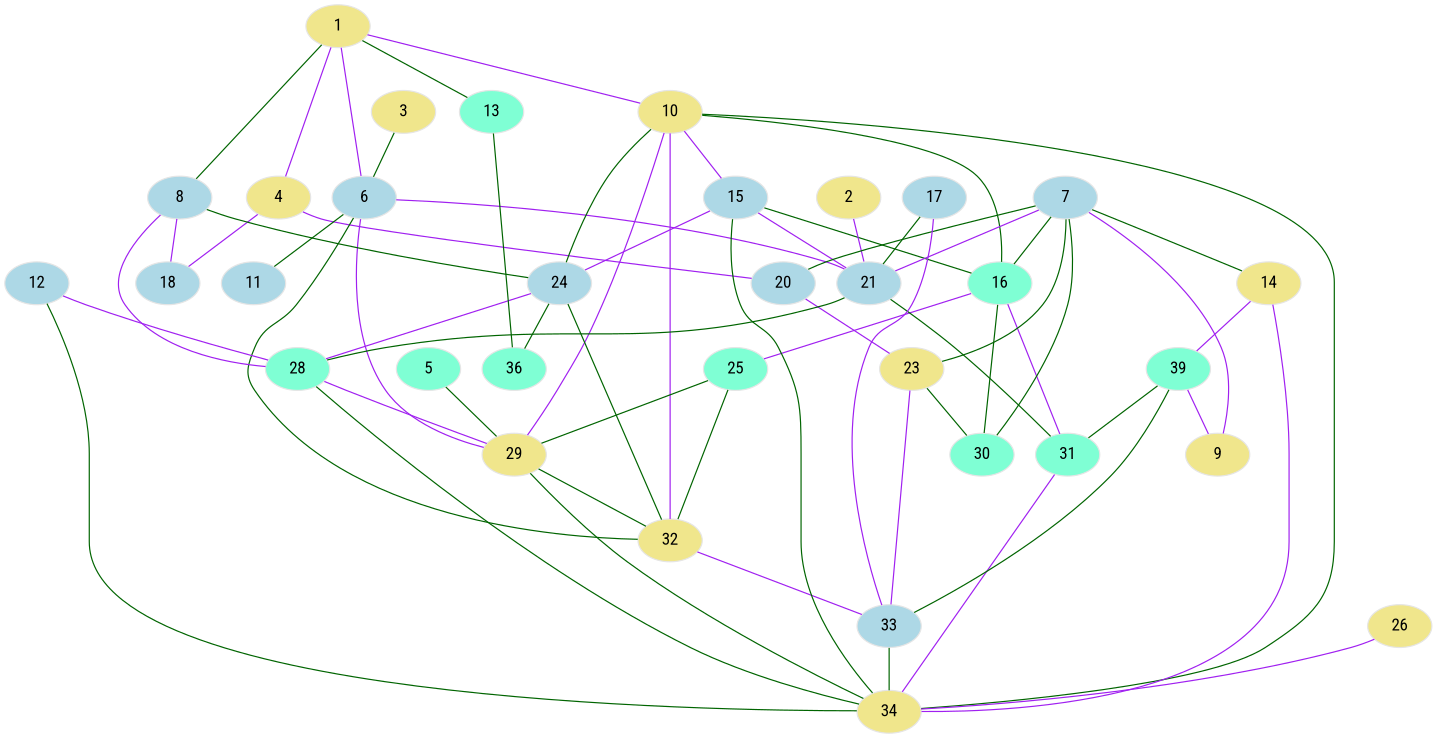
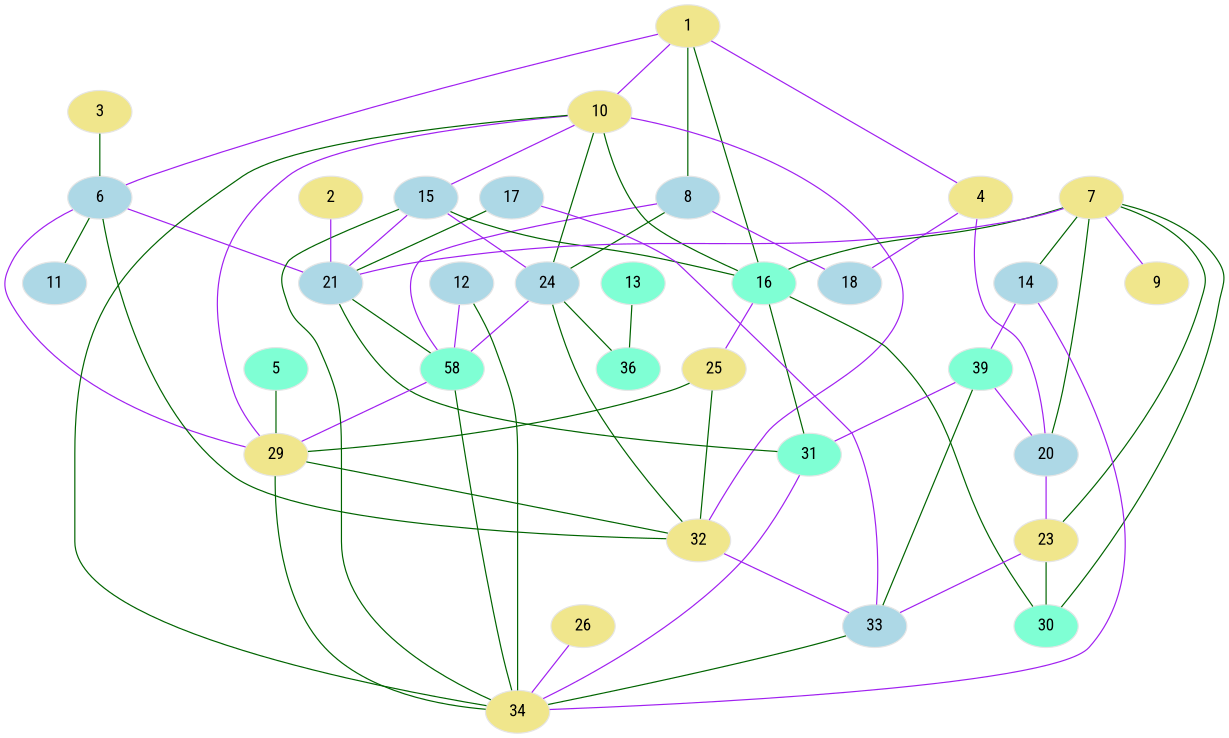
(415, 69) -> (726, 155)
(1065, 198) -> (1091, 198)
(1269, 283) -> (1026, 283)
(1032, 366) -> (782, 353)
(298, 369) -> (452, 369)
(736, 369) -> (714, 369)
(1123, 412) -> (895, 412)
(1198, 412) -> (1013, 412)
